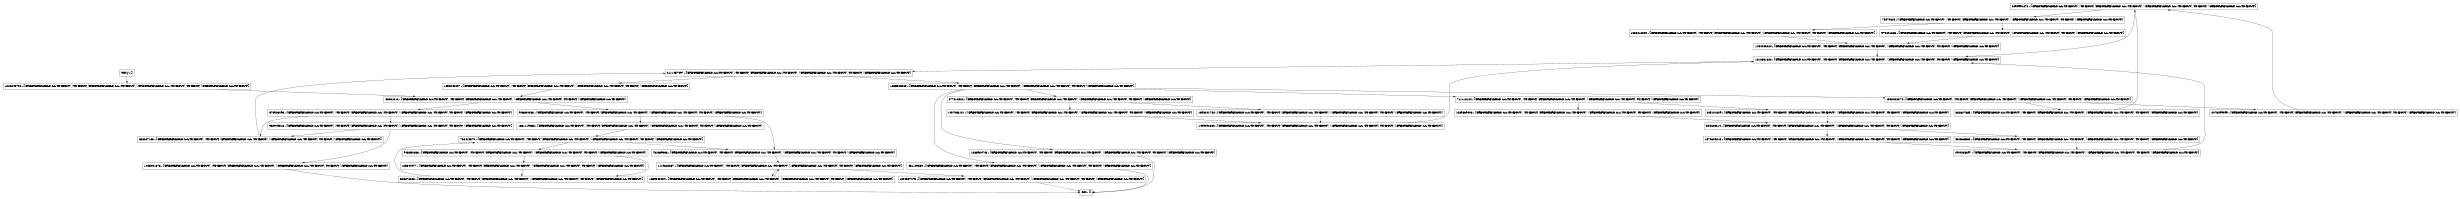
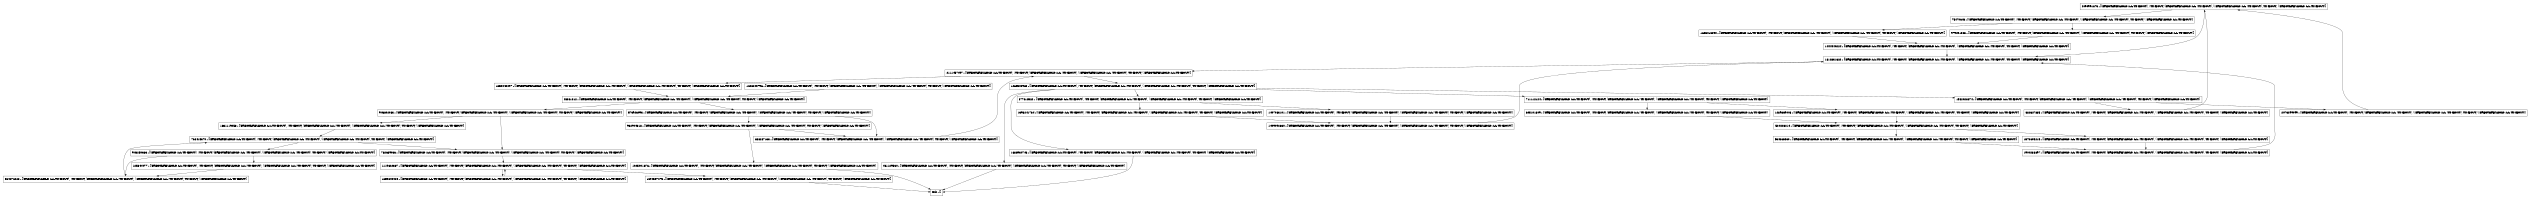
(127, 73) -> none
